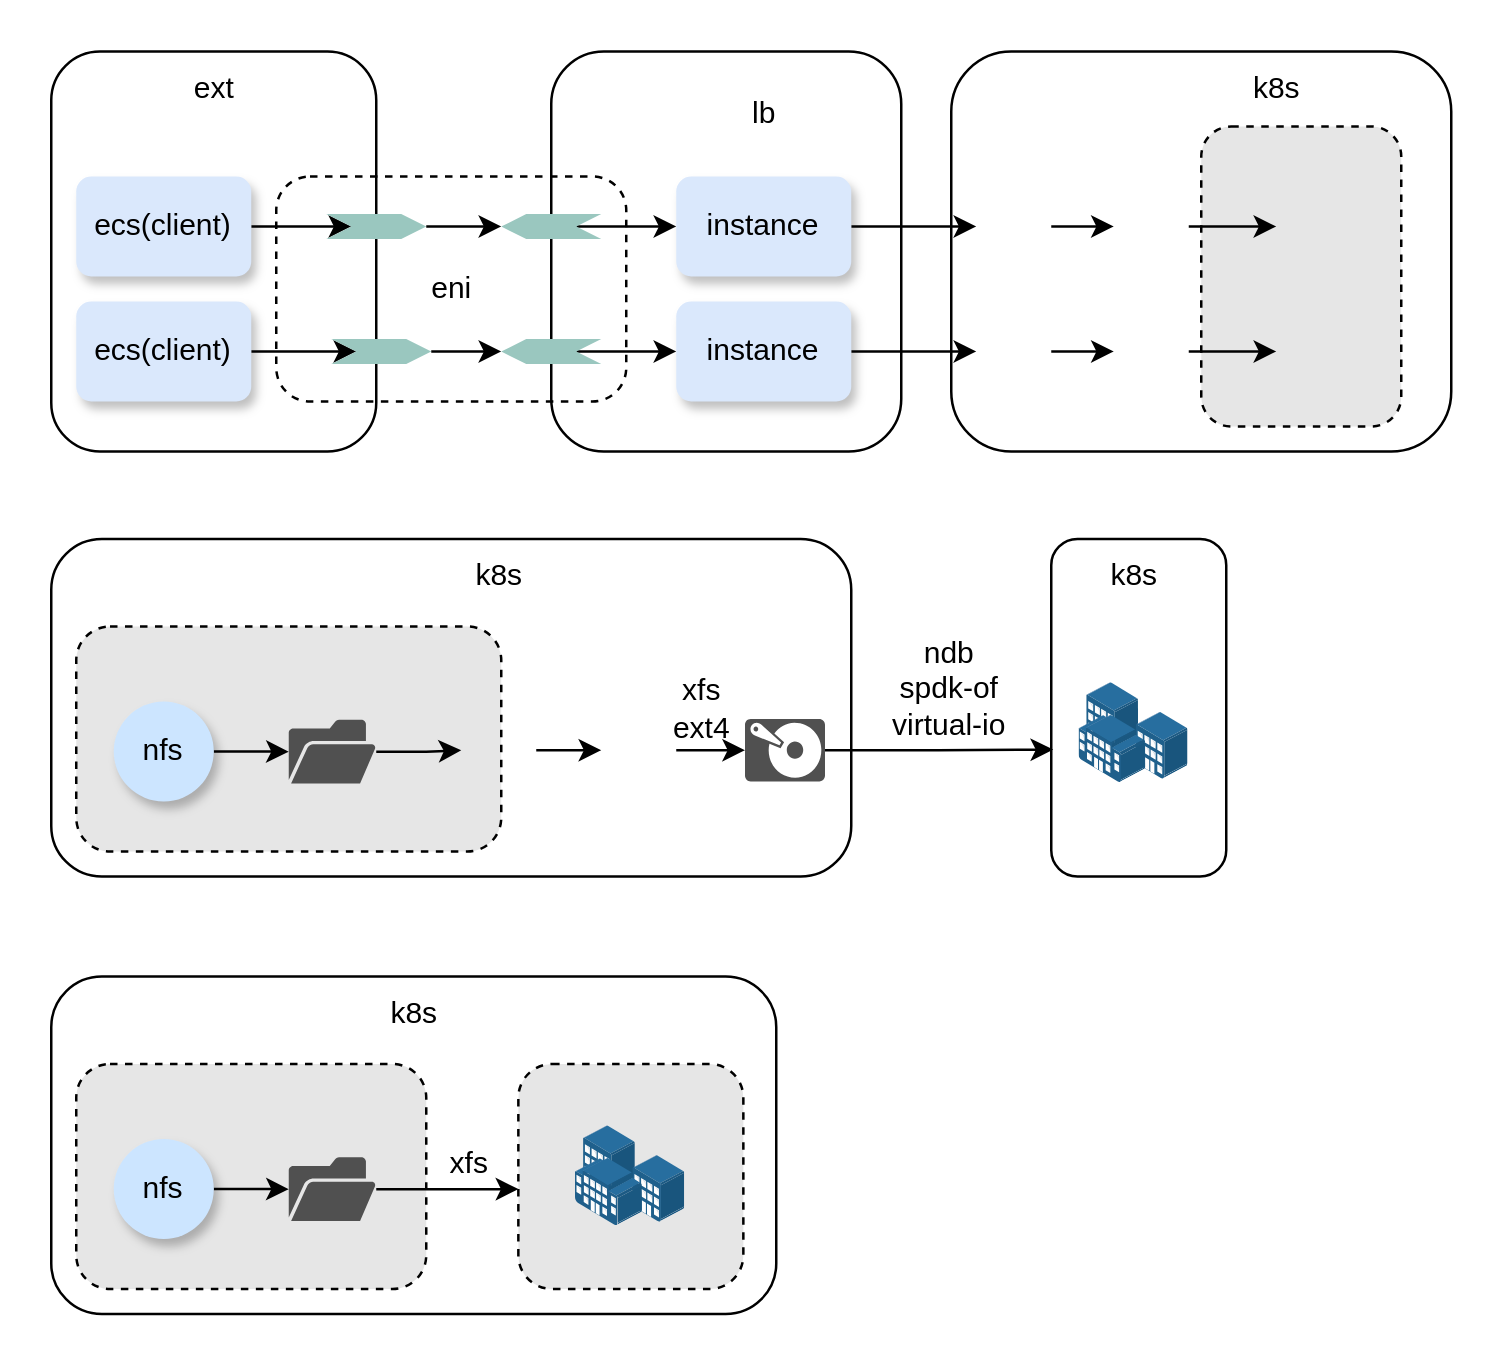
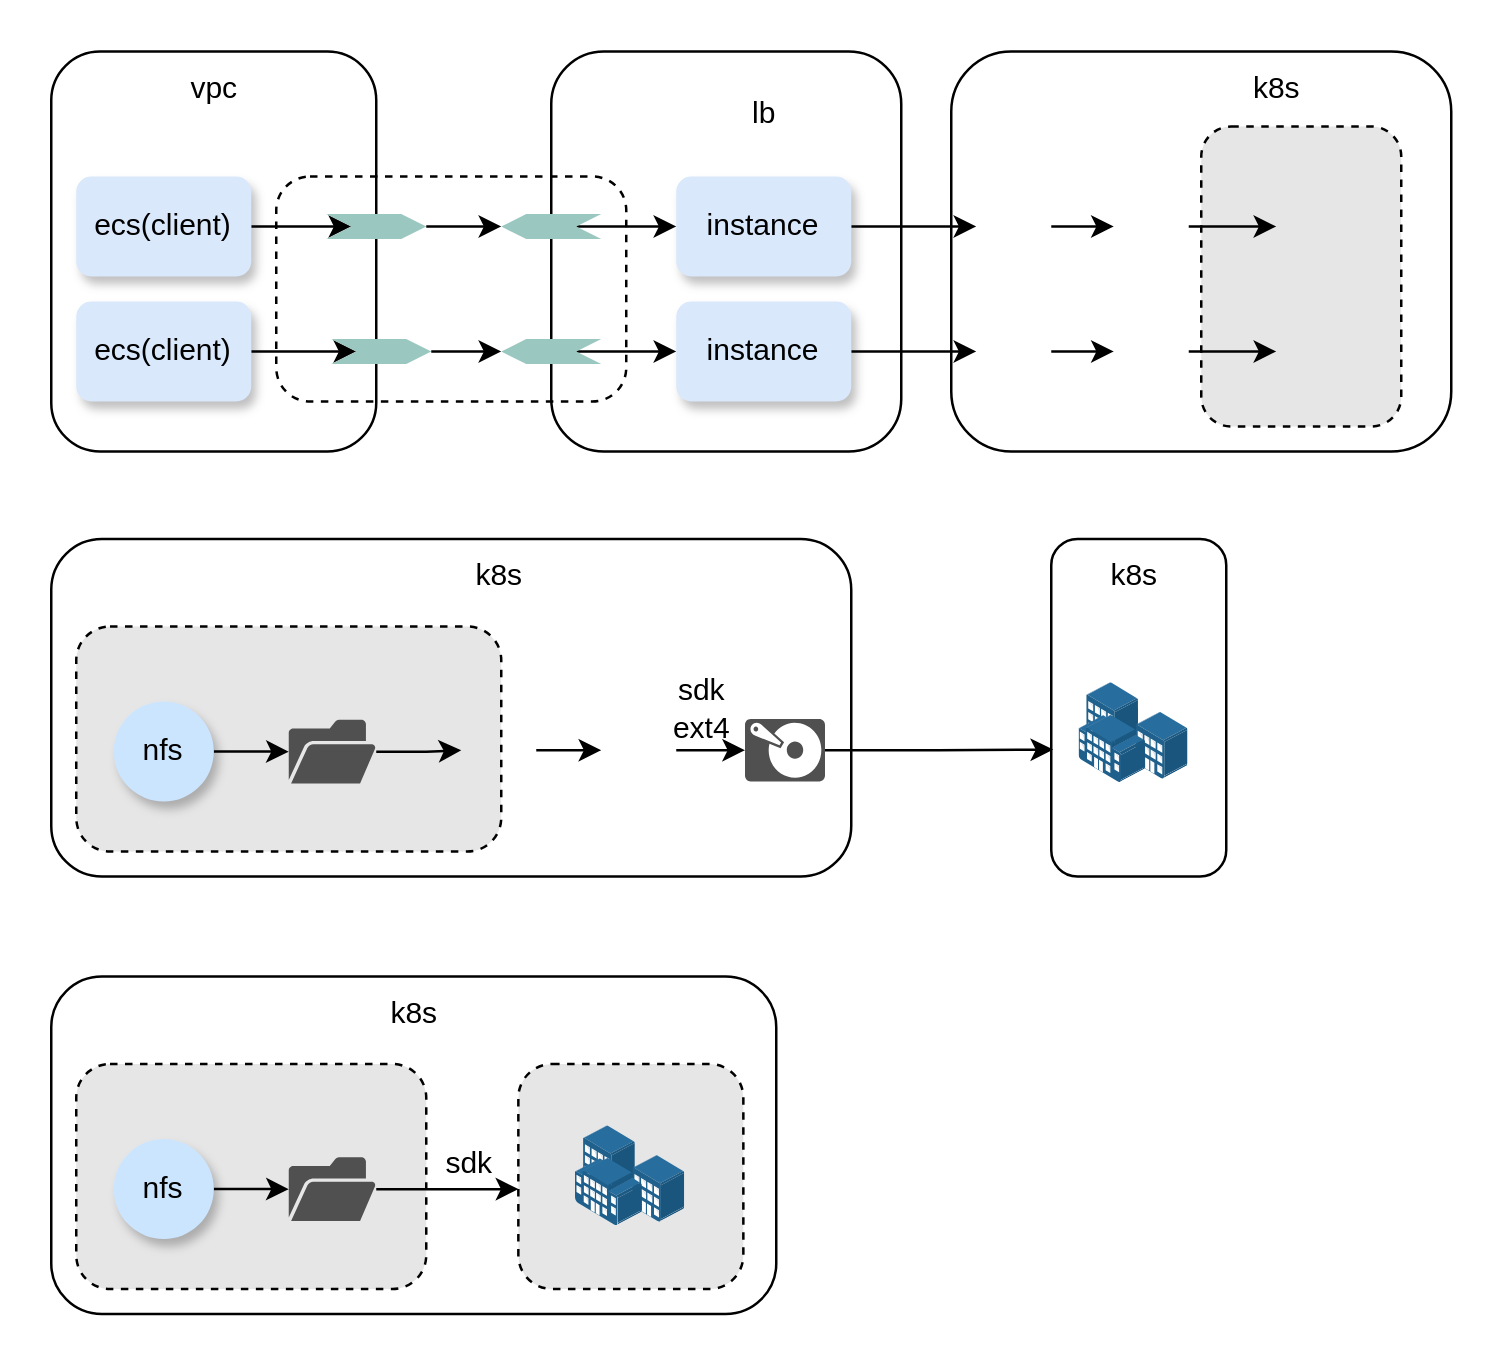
(215, 89) -> (215, 89)
(451, 289) -> none
(949, 689) -> none
(703, 709) -> (703, 709)
(470, 1164) -> (470, 1164)
